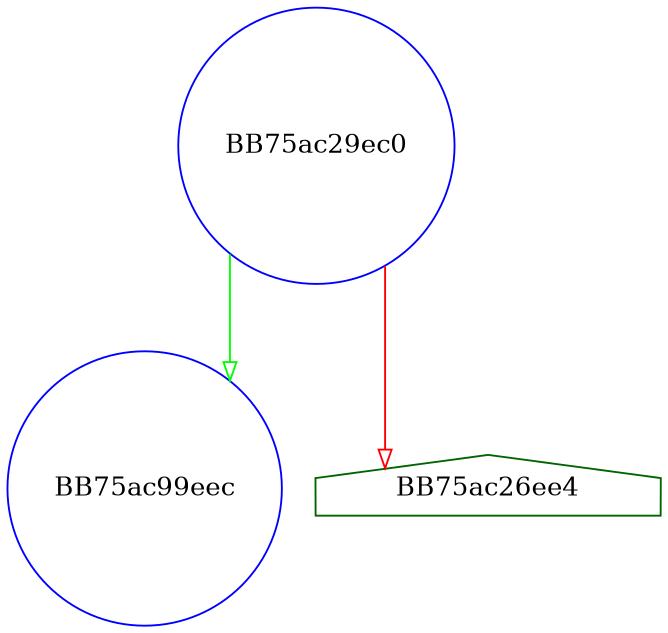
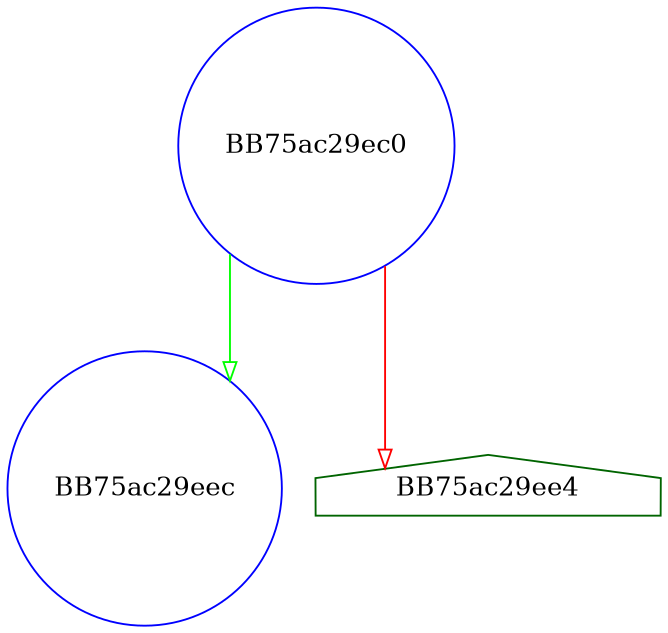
(145, 488) -> (145, 488)
(488, 488) -> (488, 488)
